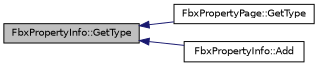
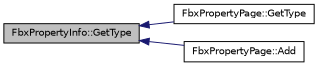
(244, 52) -> (244, 52)
